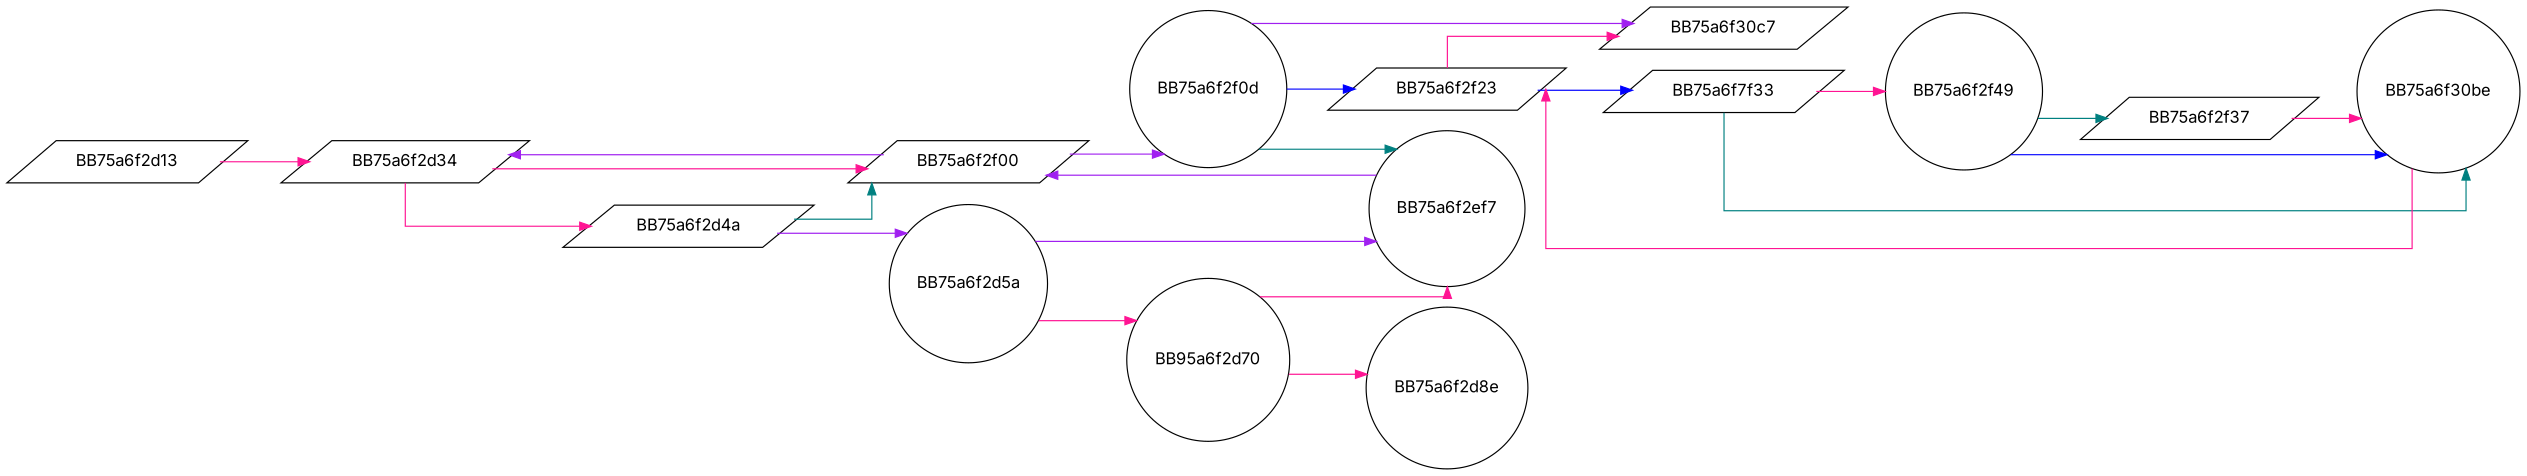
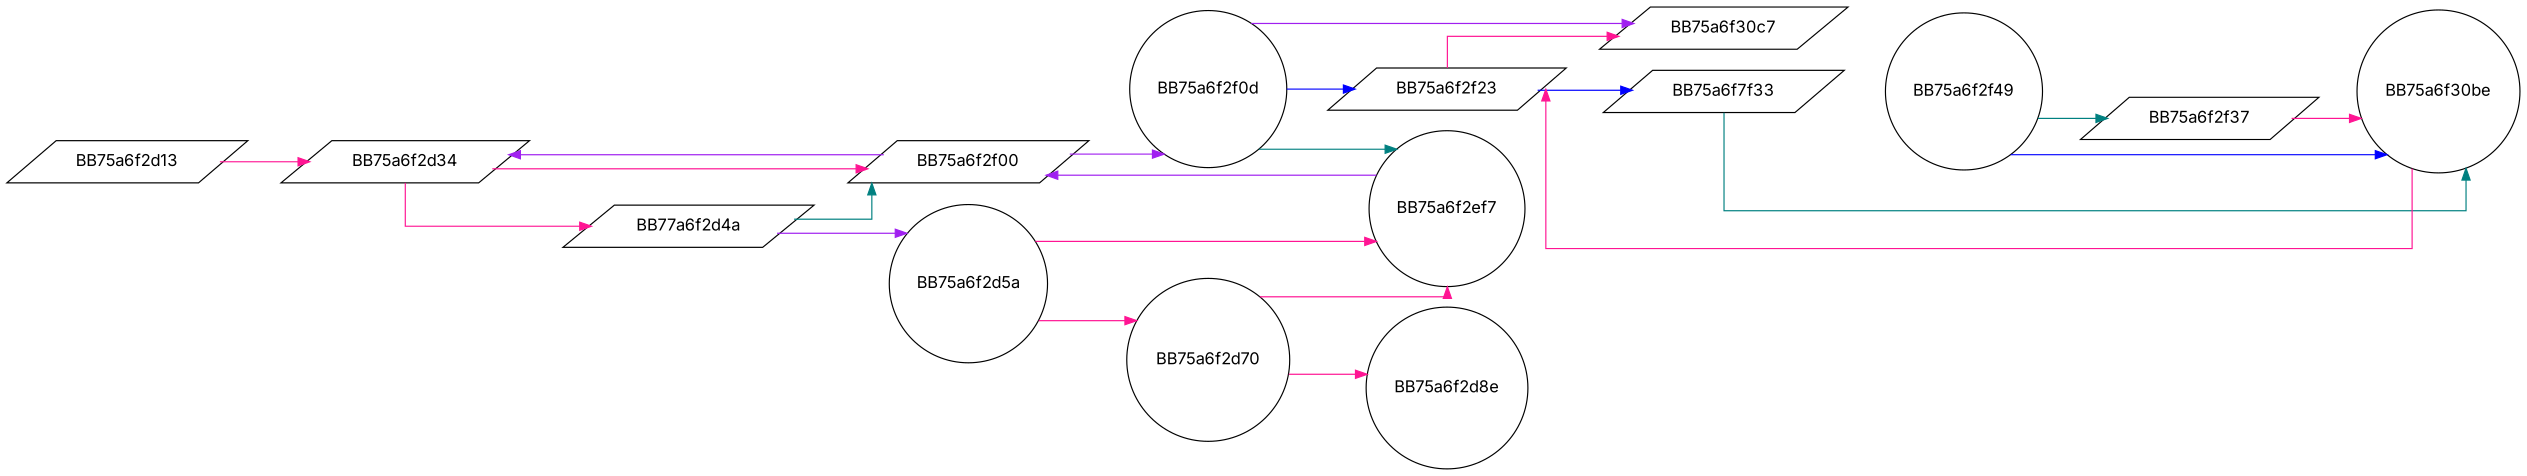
(1845, 91) -> none
(689, 226) -> (689, 226)
(1200, 241) -> (1200, 241)
(1208, 360) -> (1208, 360)
